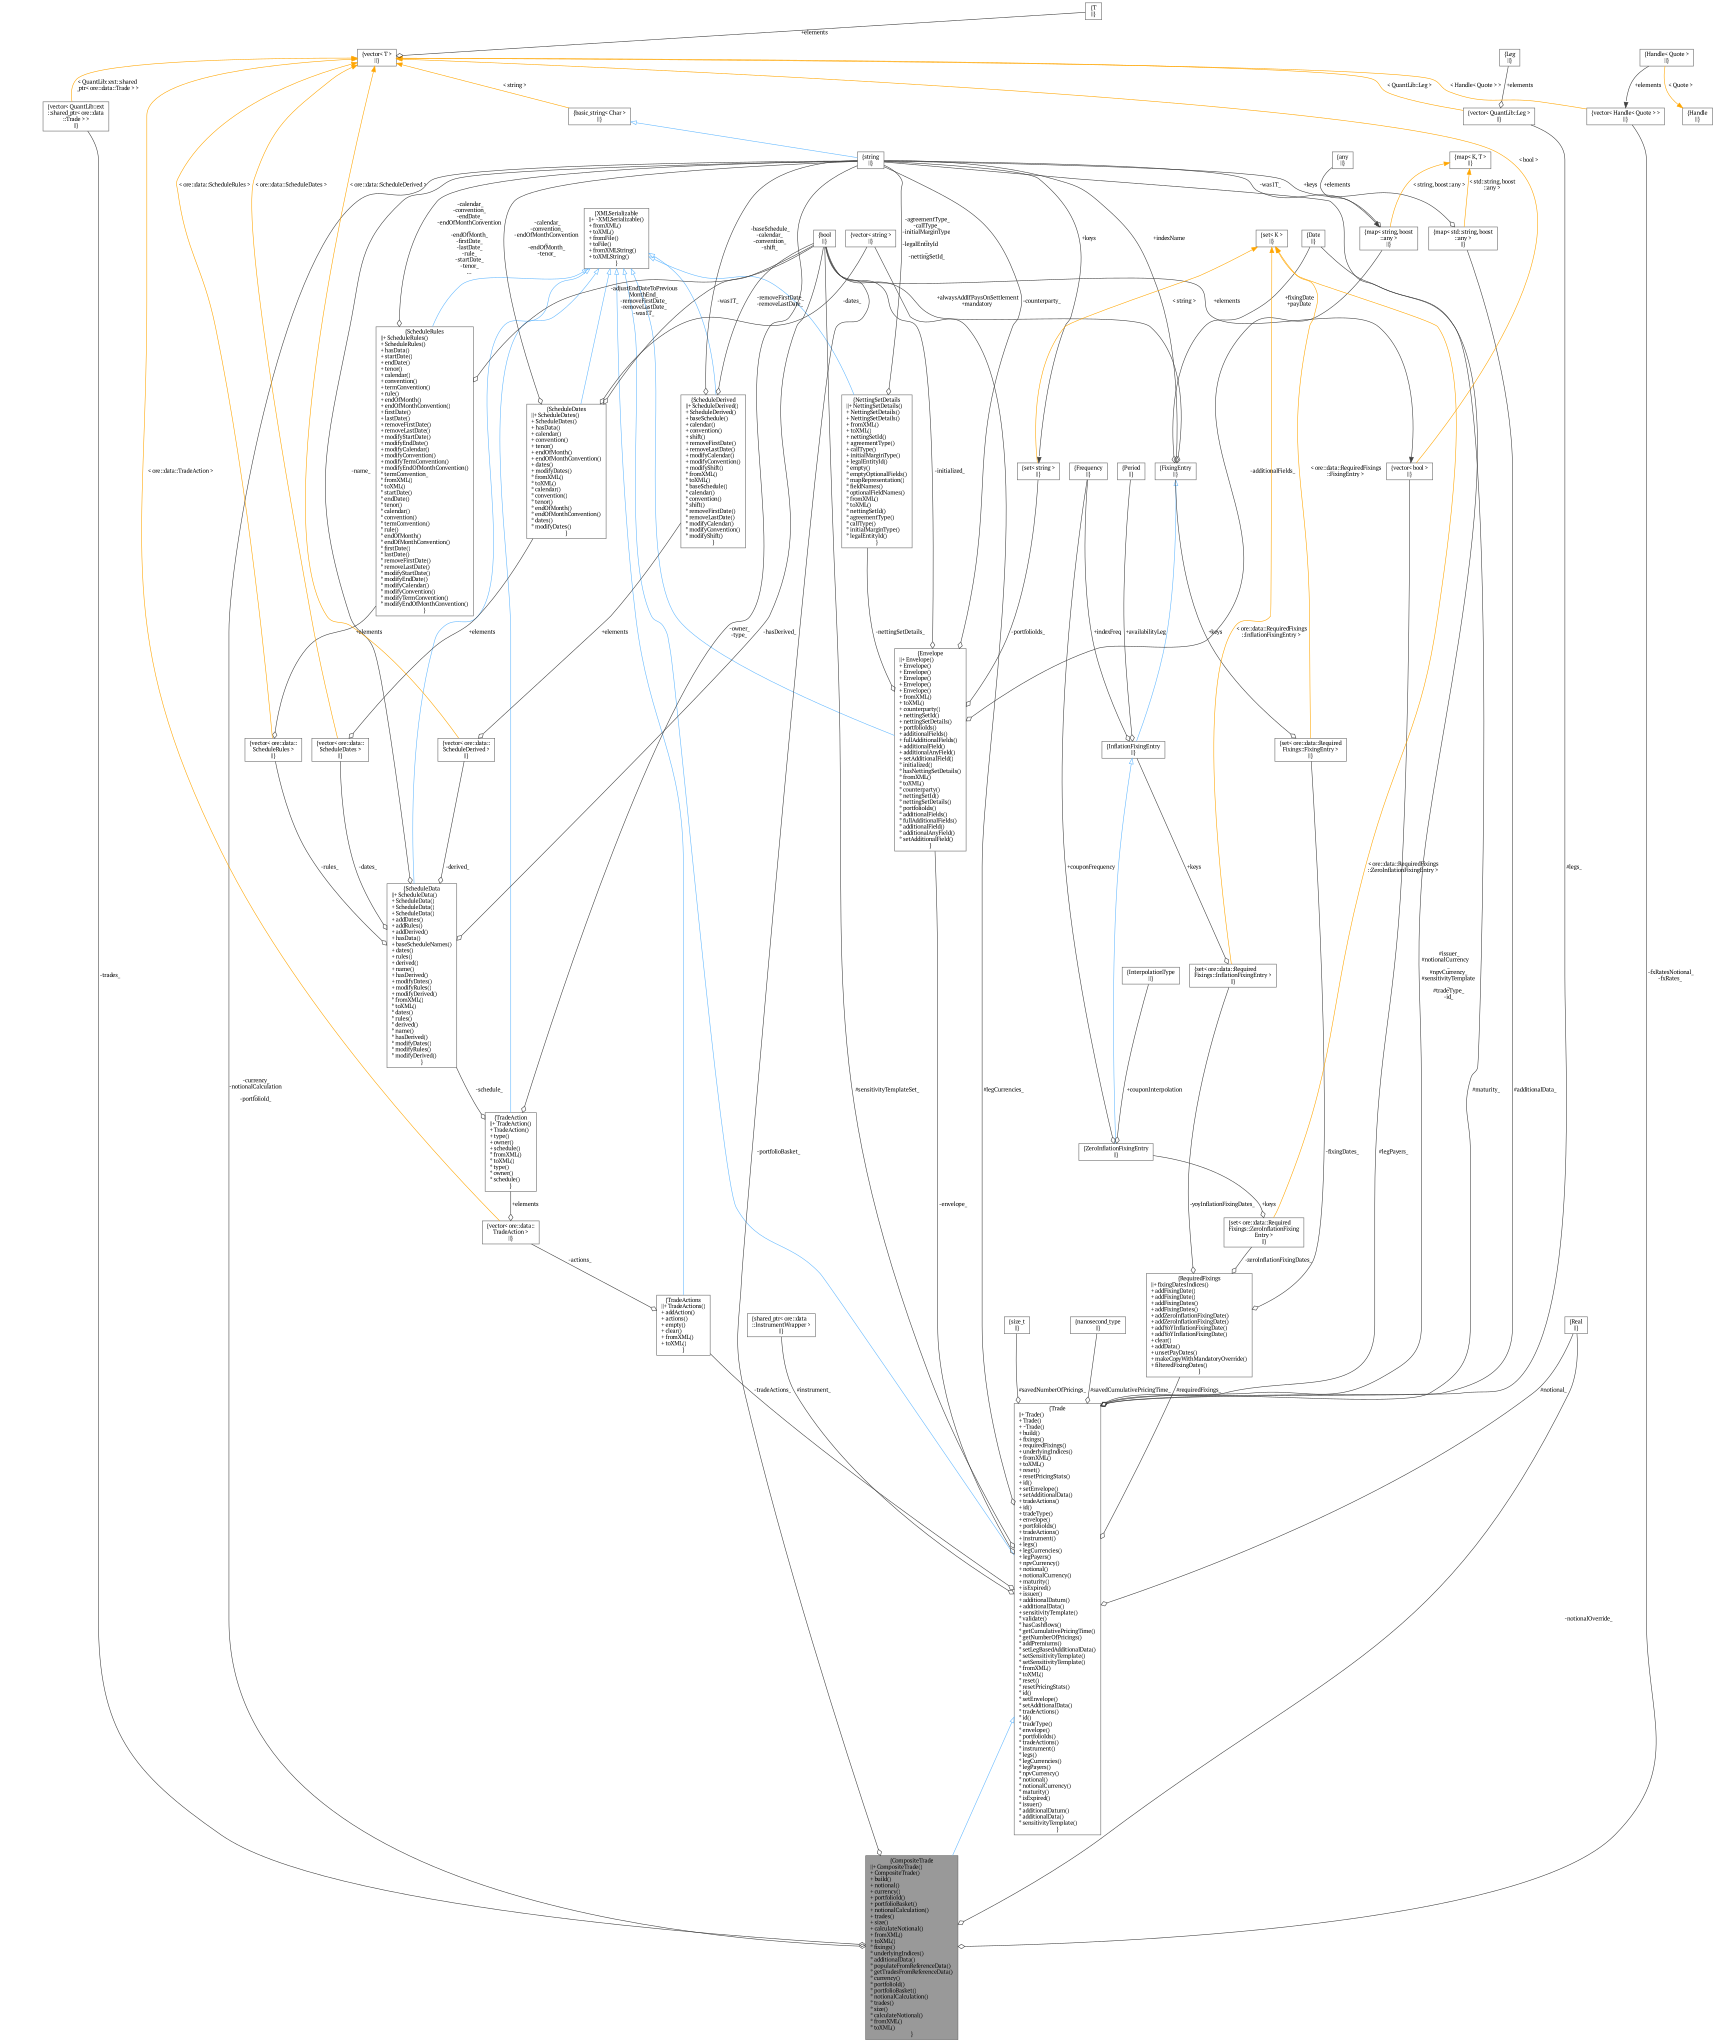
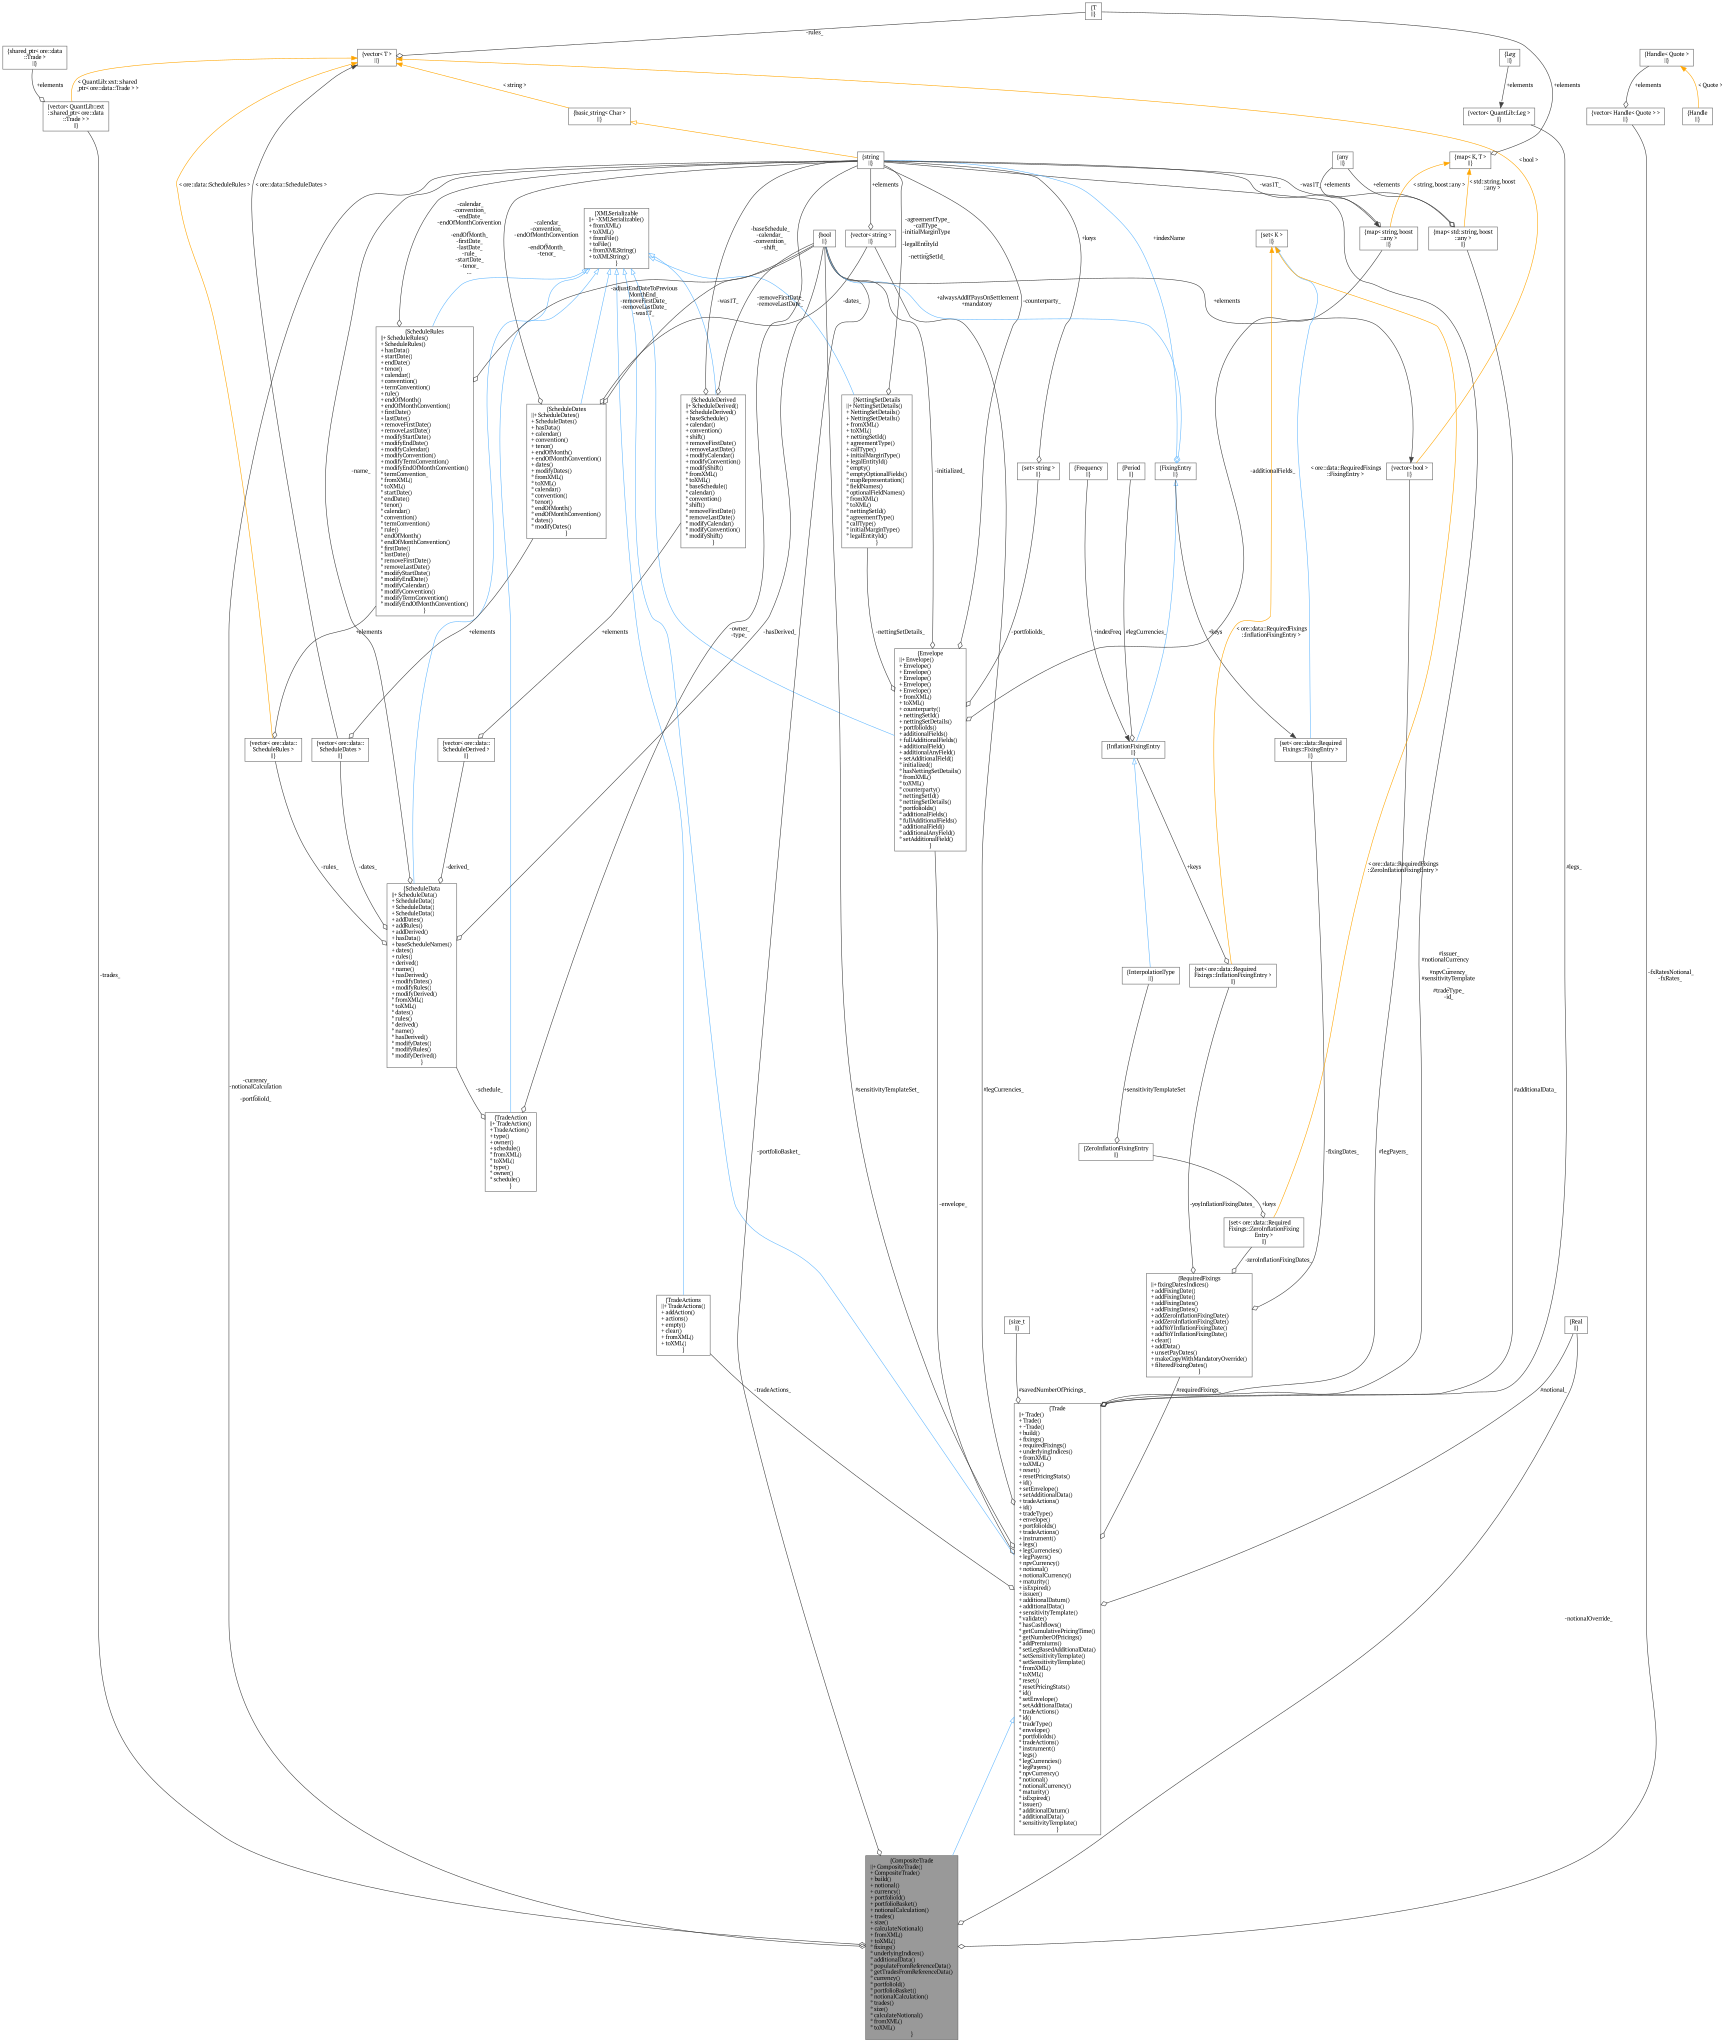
none -> (1387, 23)
(814, 33) -> (814, 33)
none -> (35, 58)
(937, 62) -> none
(998, 63) -> none
(1633, 81) -> (1633, 81)
(1505, 84) -> (1505, 84)
(1666, 87) -> (1696, 87)
(747, 140) -> (747, 140)
(1310, 185) -> (1310, 185)
none -> (871, 196)
none -> (1392, 197)
(1119, 220) -> (1119, 220)
(1078, 236) -> (1078, 236)
(1313, 238) -> none
(1093, 315) -> none
(1041, 319) -> (1041, 319)
(269, 367) -> (269, 367)
(309, 434) -> none
(1301, 486) -> (1301, 486)
(1088, 610) -> (1088, 610)
(1200, 622) -> (1200, 622)
(1145, 632) -> (1145, 632)
(1063, 810) -> none
(1114, 953) -> (1142, 866)
(1154, 1090) -> (1154, 1090)
(511, 1232) -> none
(781, 1325) -> none
(1098, 1325) -> none
